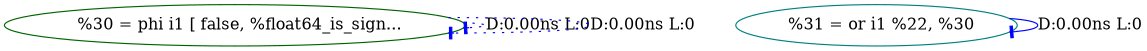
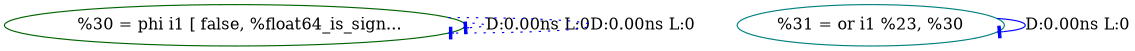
(877, 25) -> (871, 25)
